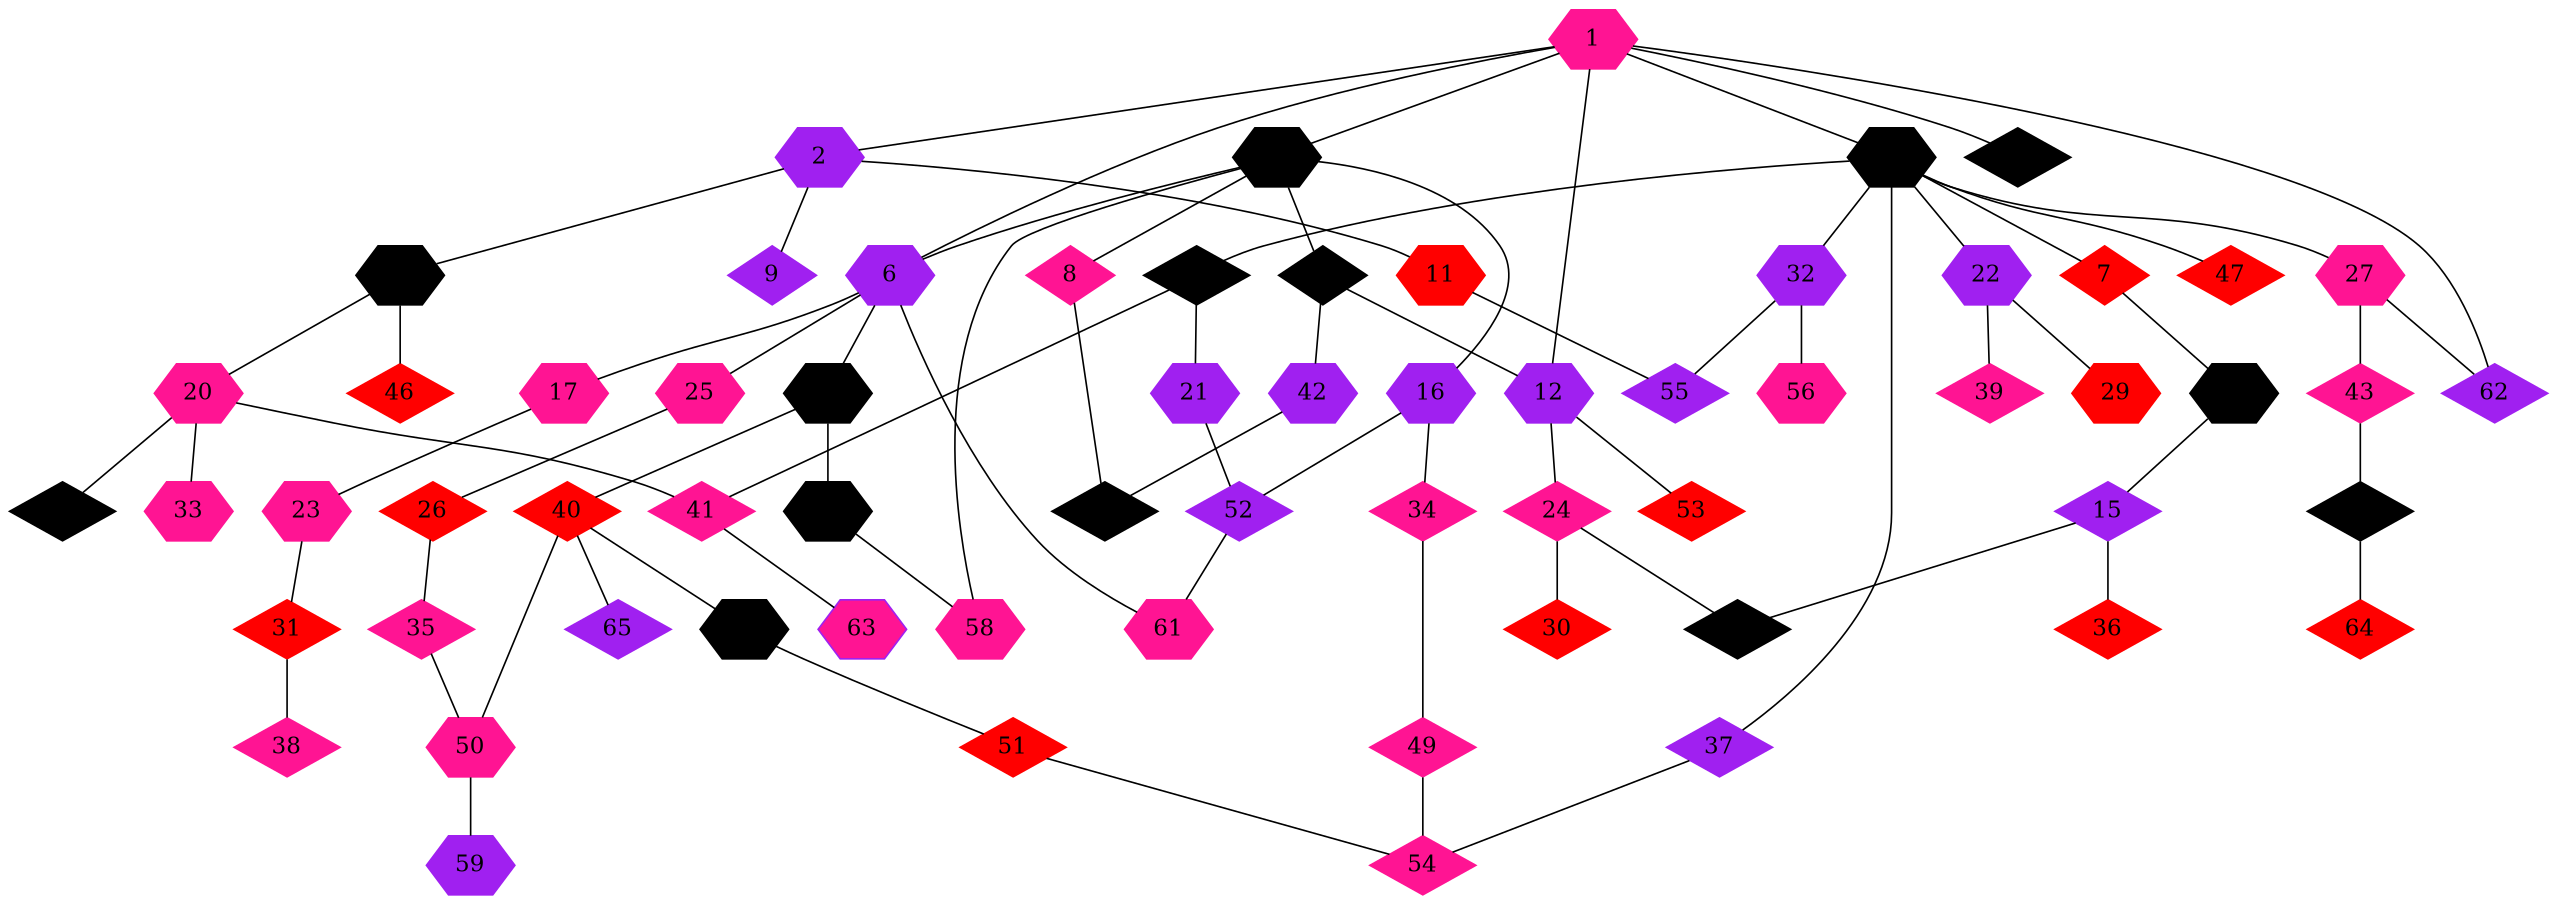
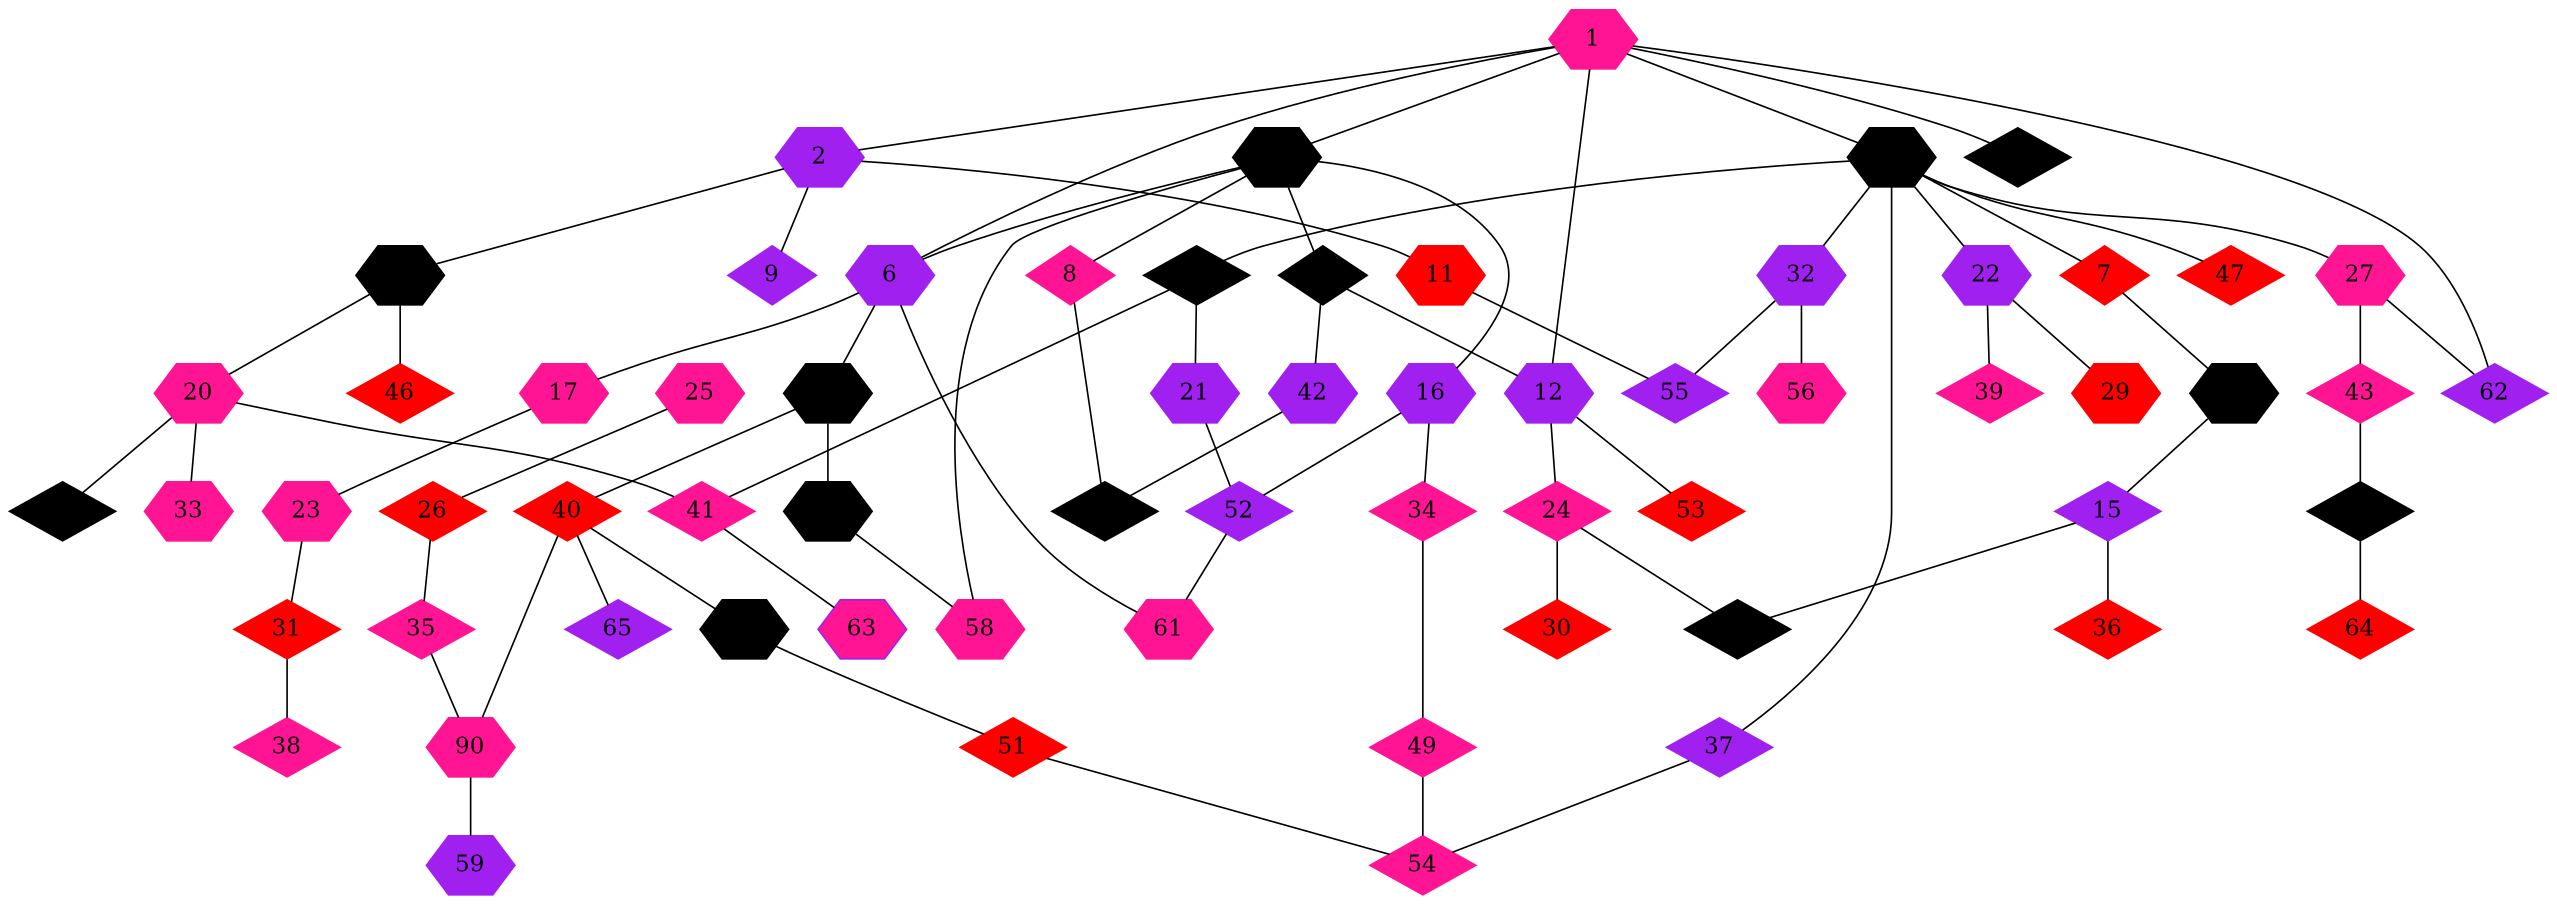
(795, 334) -> none
(471, 747) -> (471, 747)
